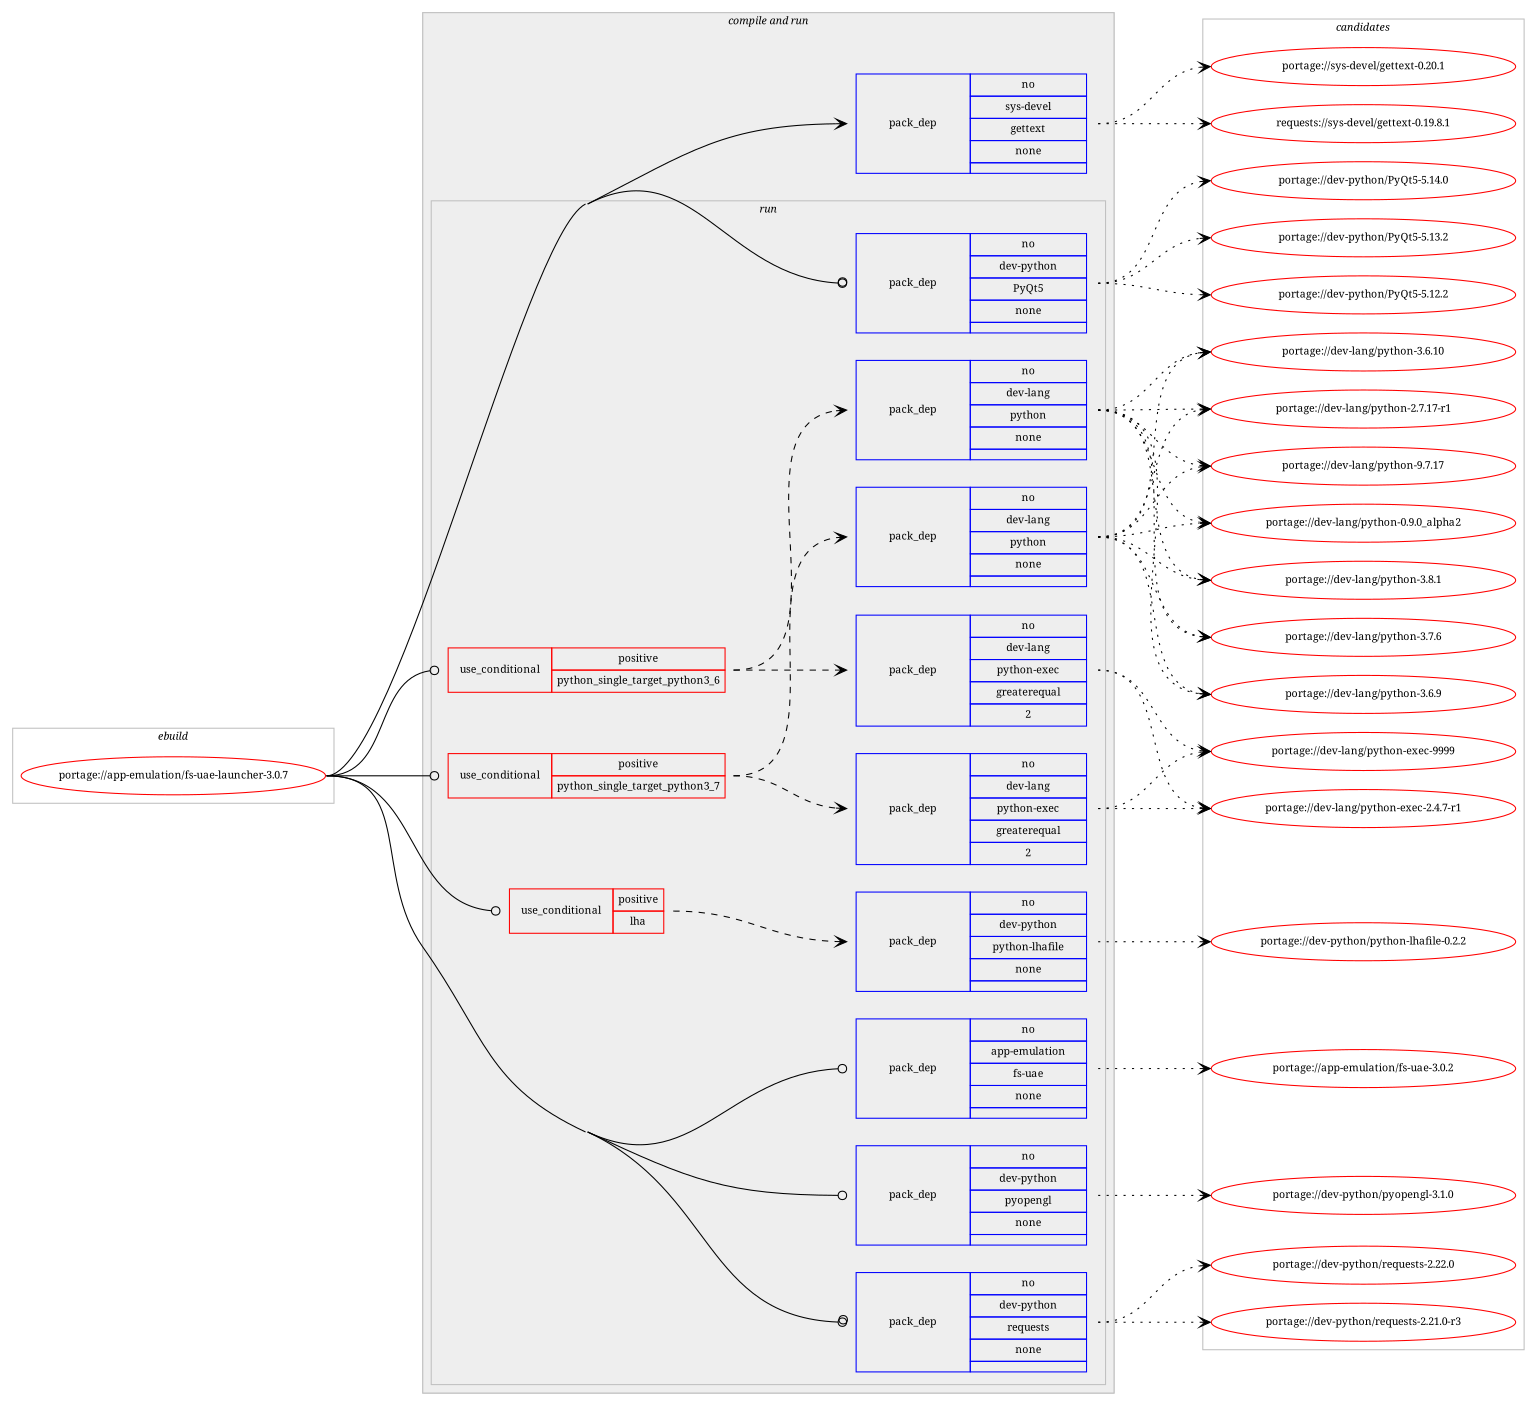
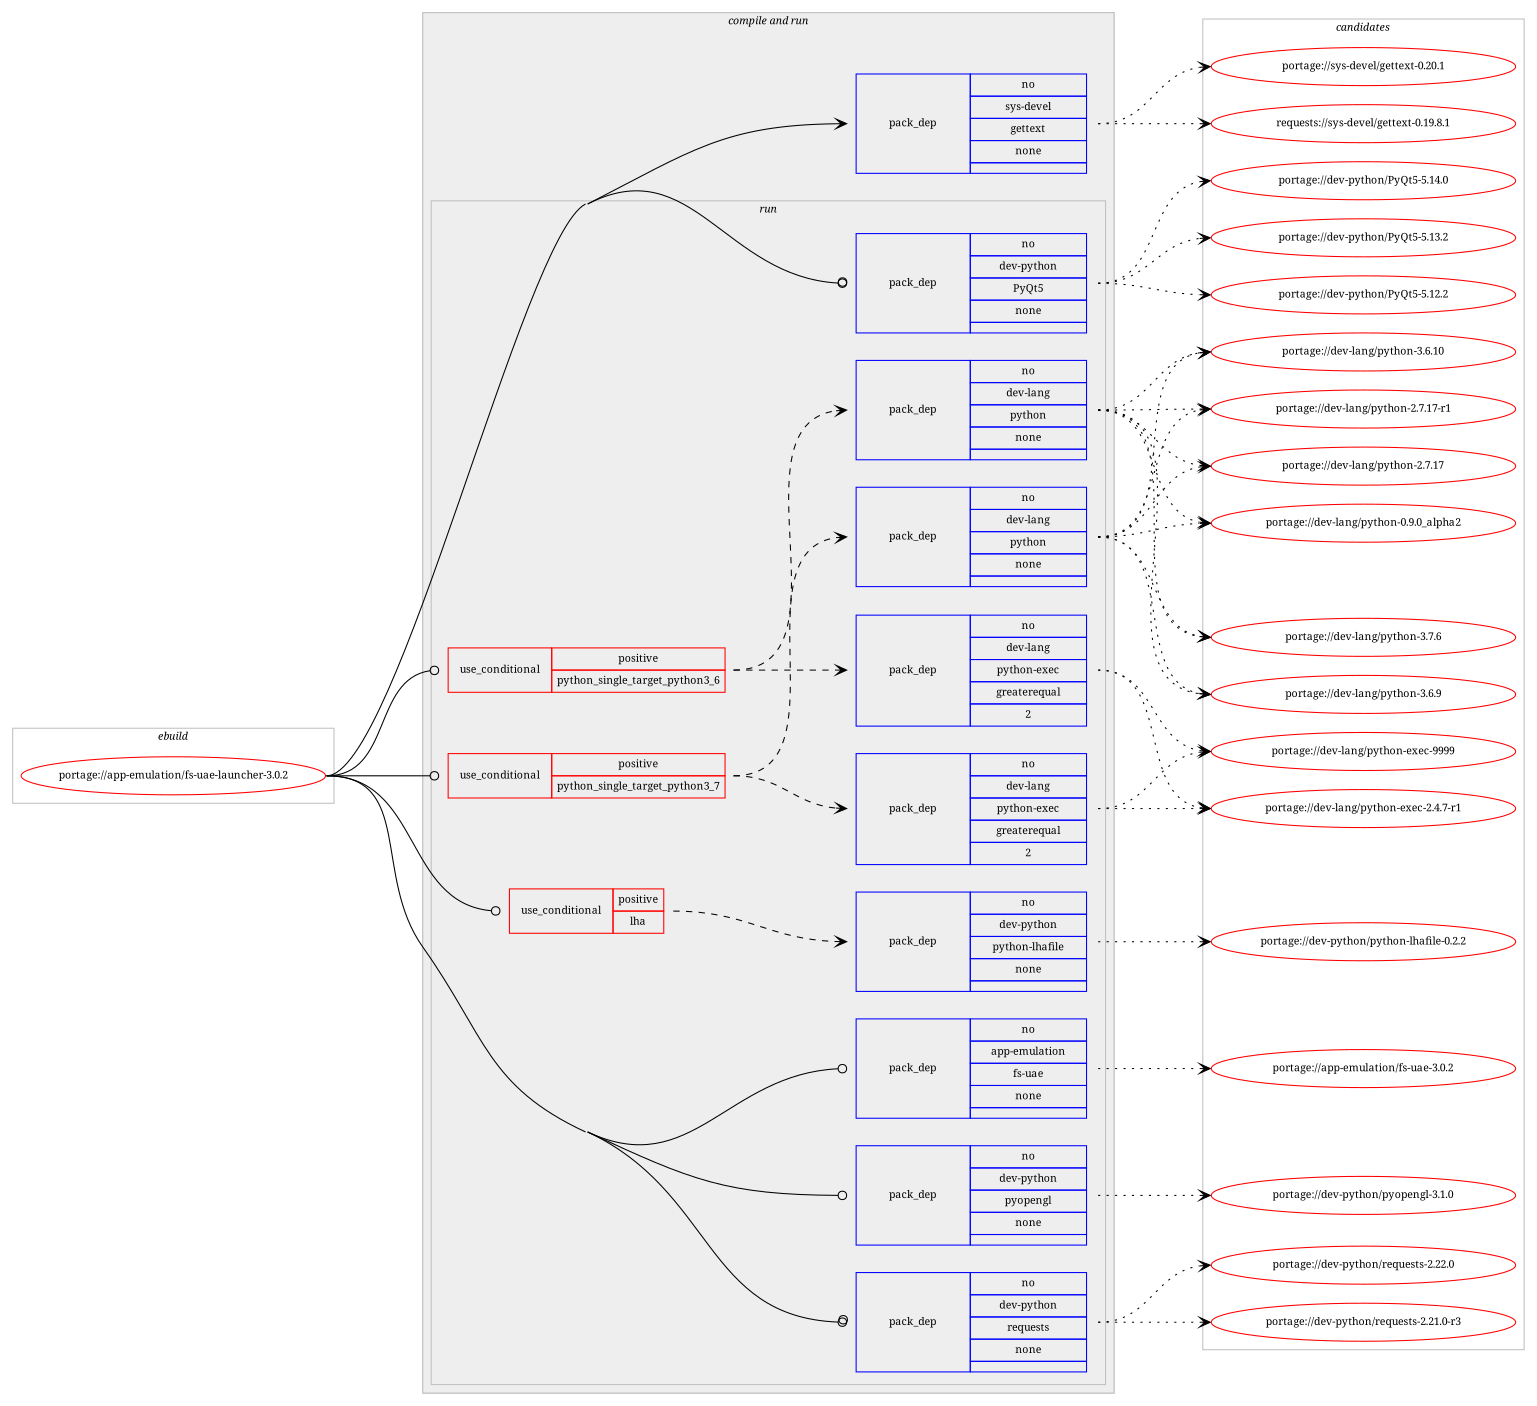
(1363, 466) -> (1363, 466)
(1363, 580) -> none
(173, 776) -> (173, 776)
